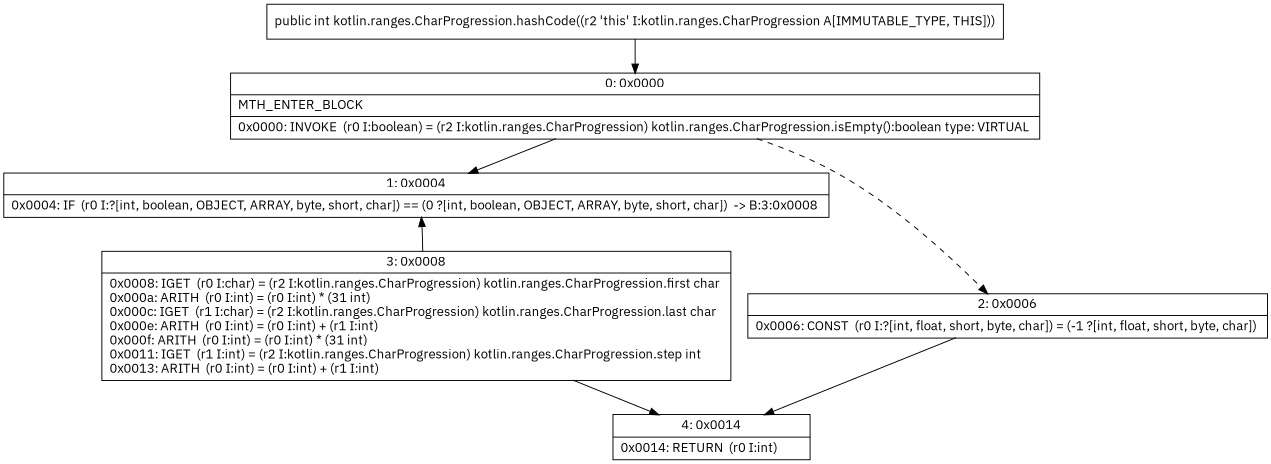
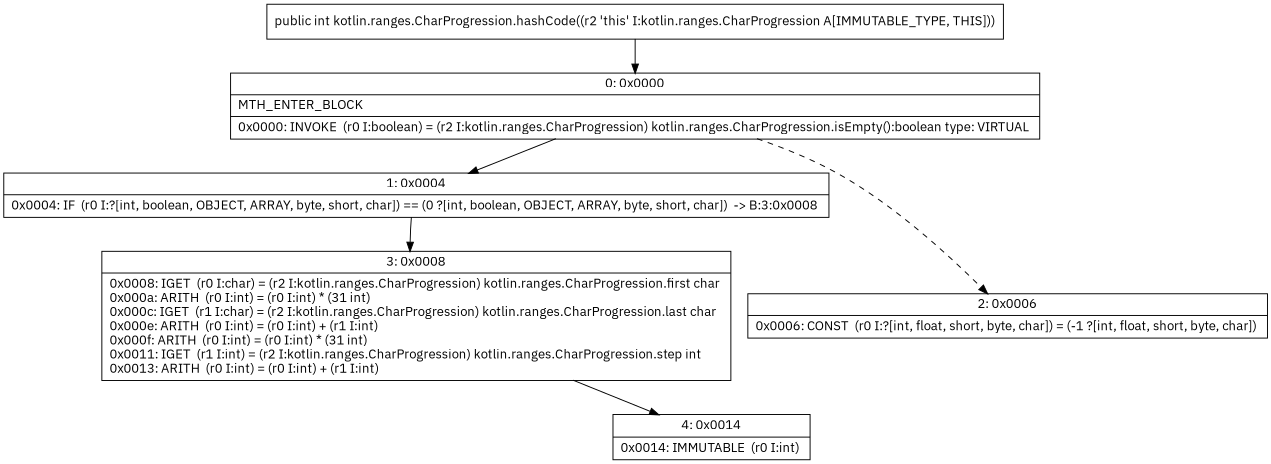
(423, 239) -> (411, 230)
(865, 375) -> none
(701, 448) -> (712, 448)
